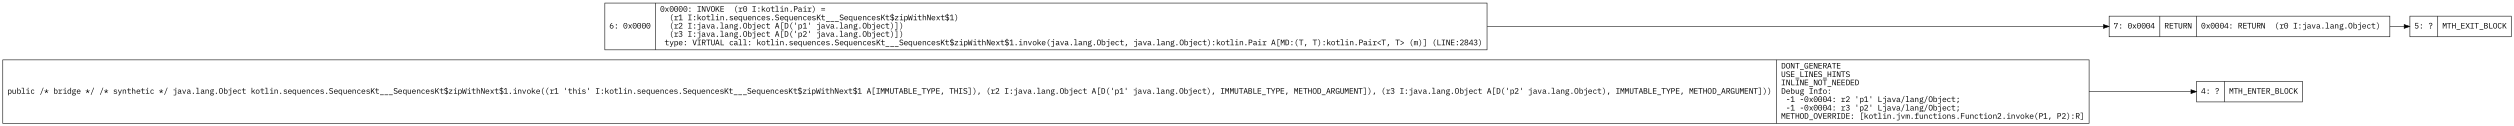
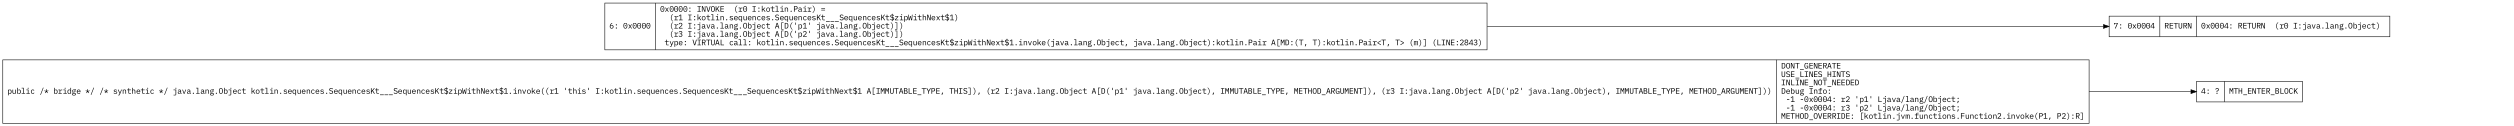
(2461, 26) -> none
